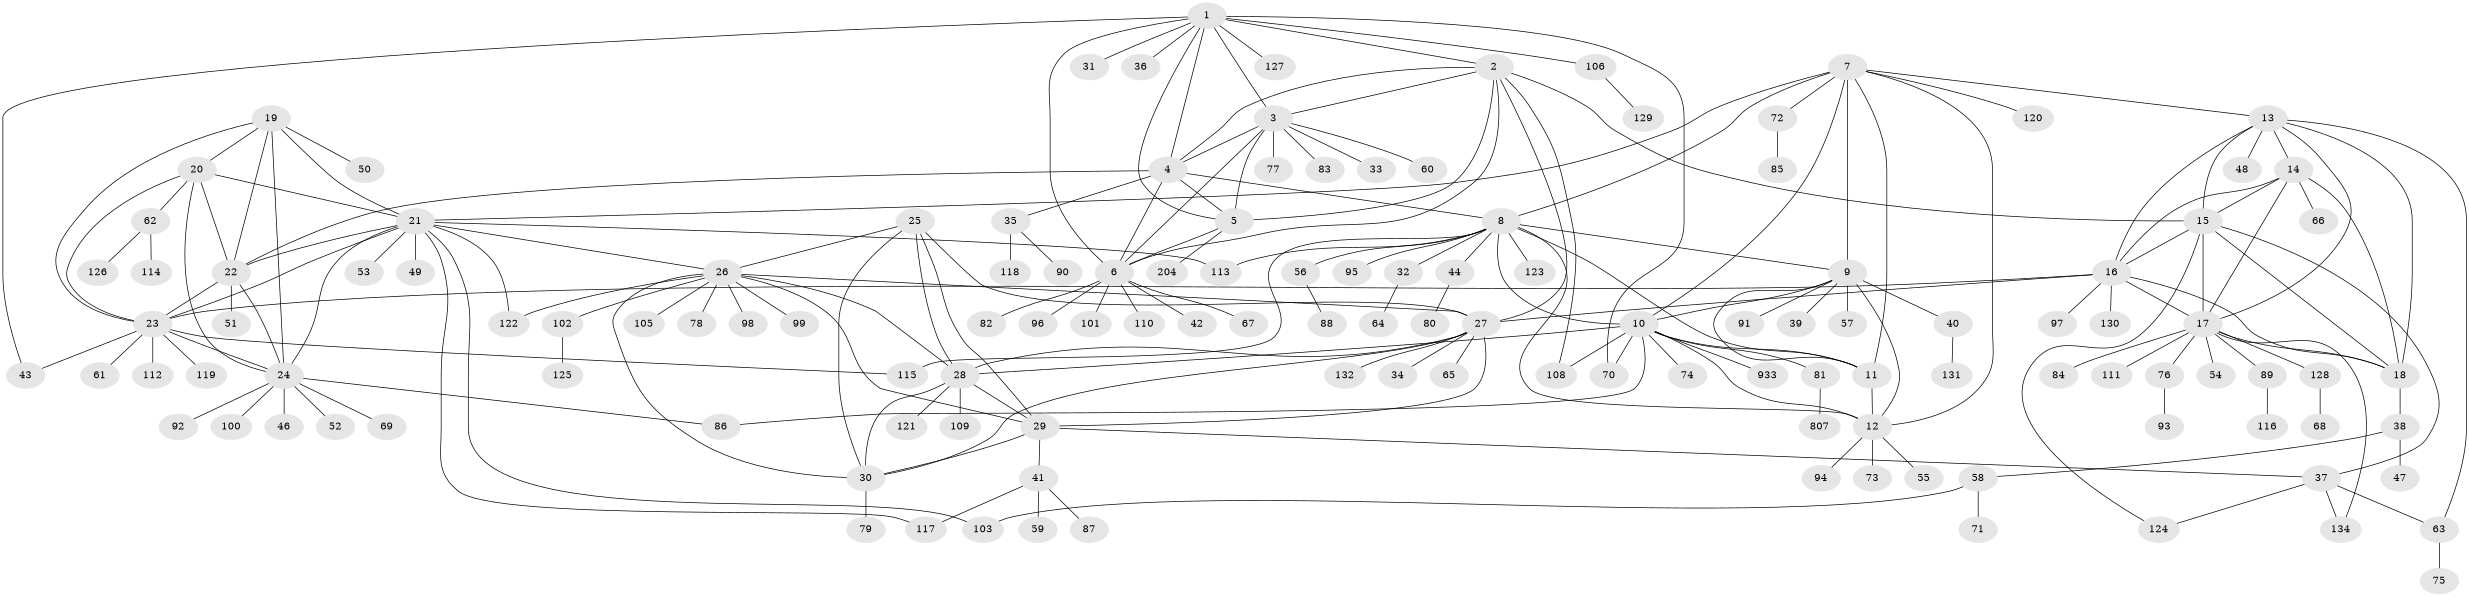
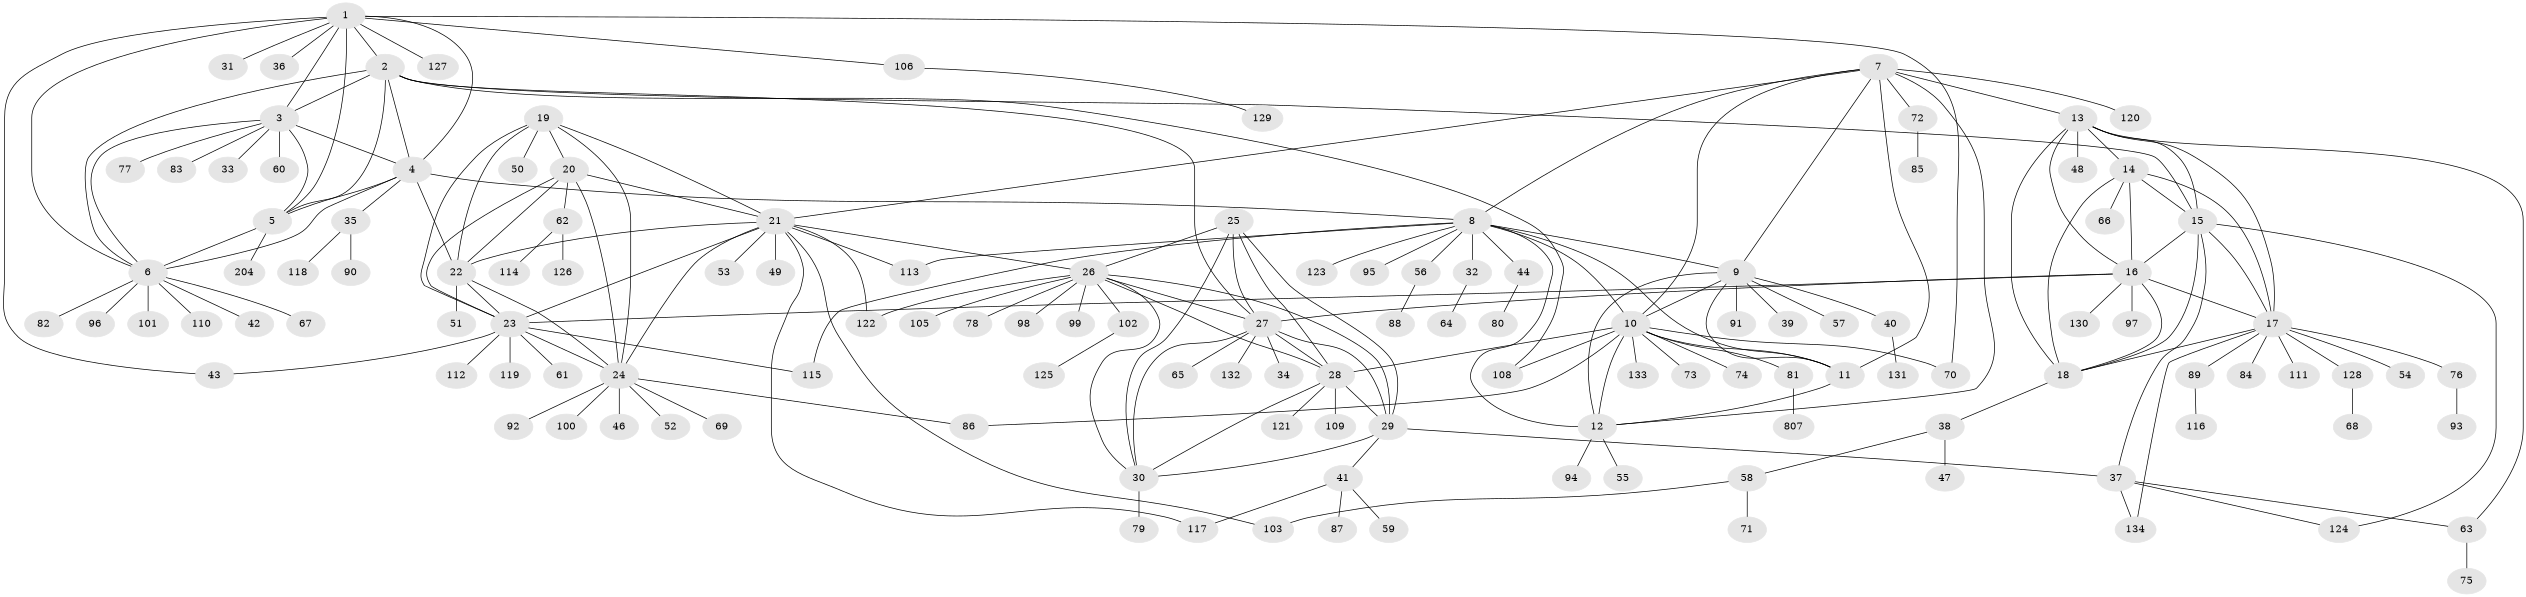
(1768, 376) -> (1638, 376)
(1873, 453) -> (1661, 350)
